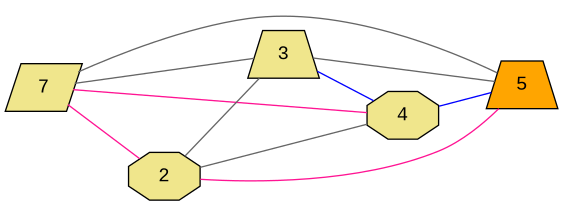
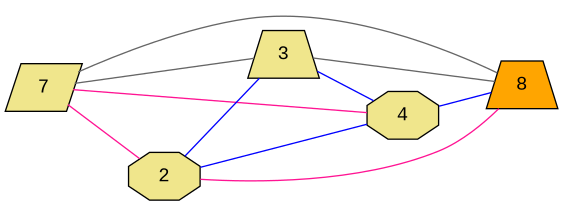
(522, 85) -> (522, 85)
(222, 117) -> (222, 117)
(284, 146) -> (284, 146)
